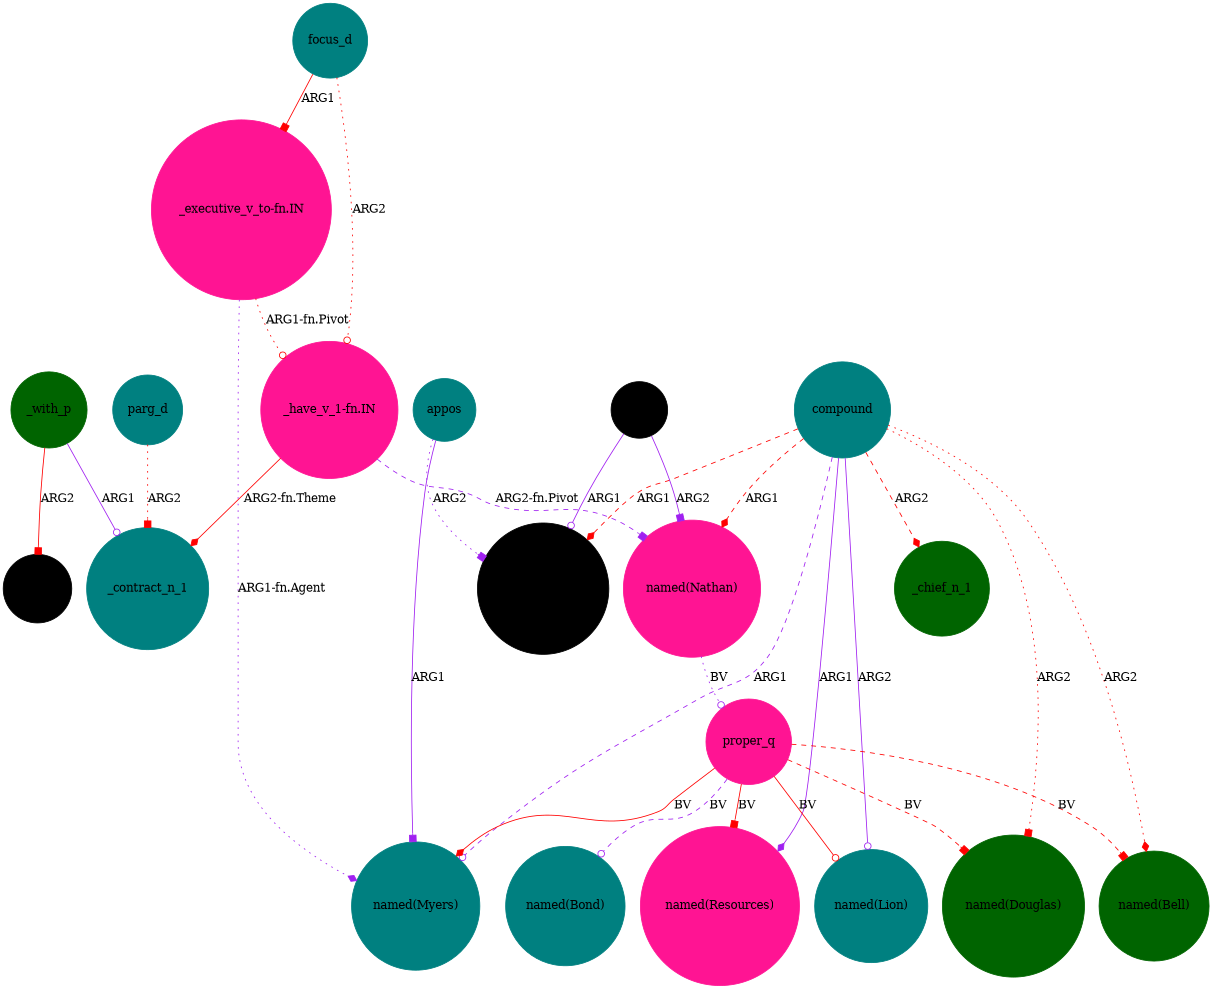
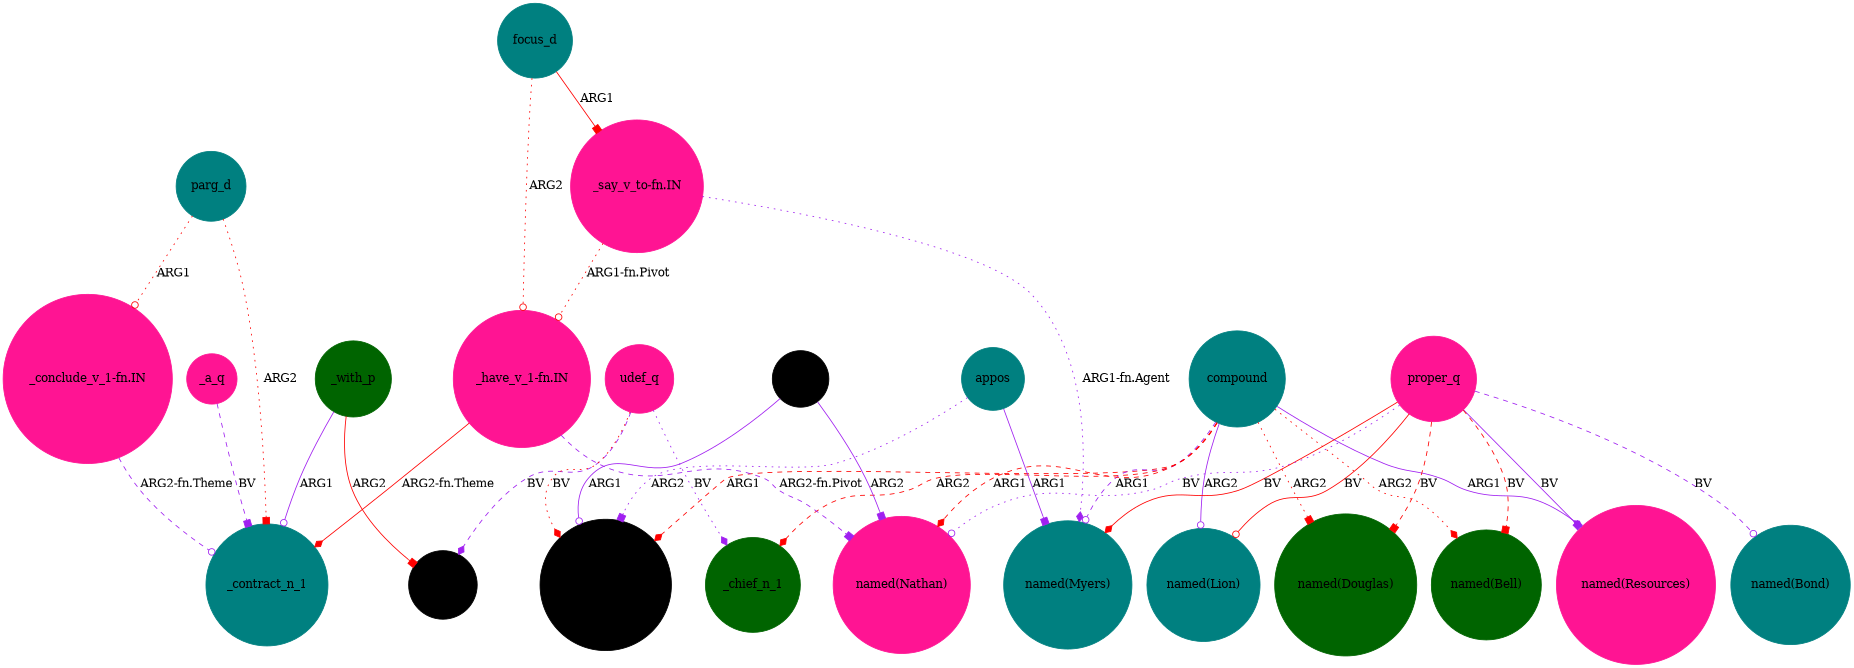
(241, 210) -> (637, 186)
none -> (88, 379)
none -> (212, 379)
none -> (639, 379)
(708, 680) -> (1179, 479)
(738, 802) -> (1519, 466)
